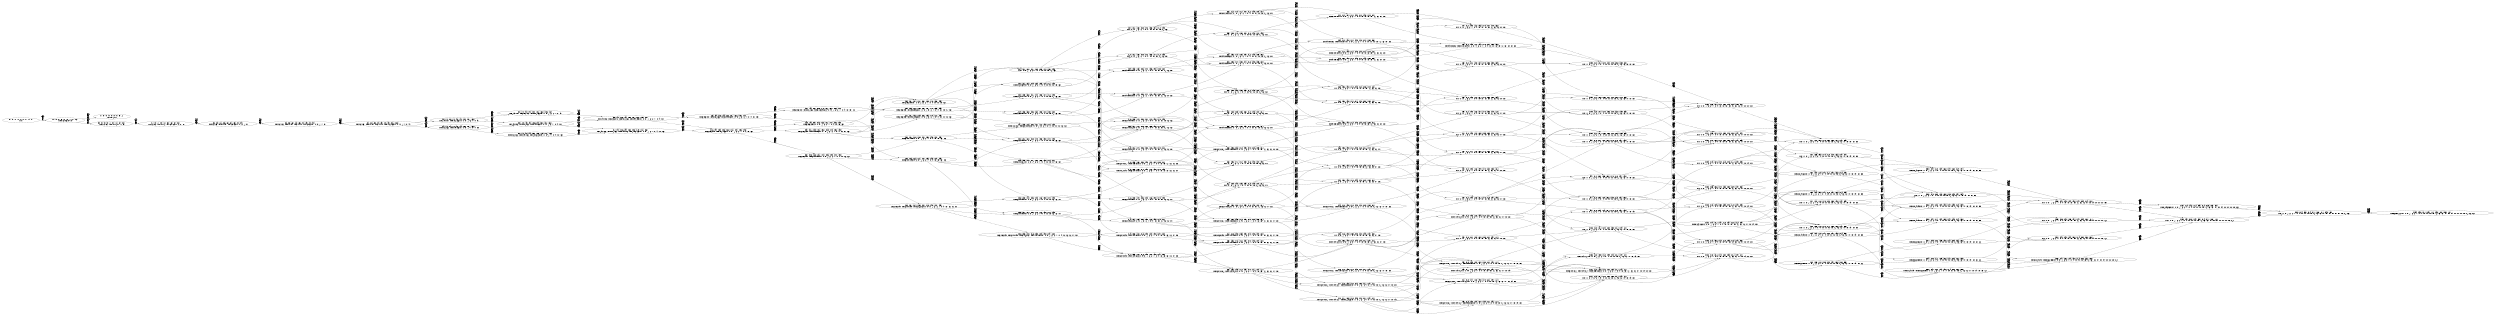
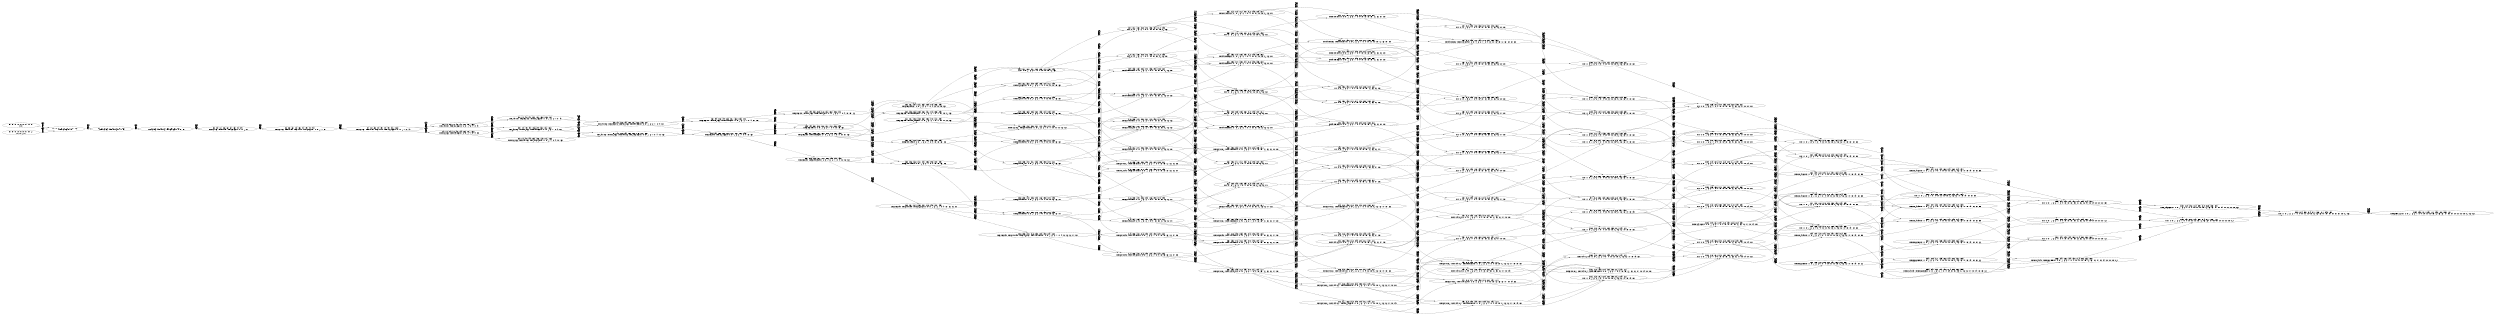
(88, 118) -> (47, 132)
